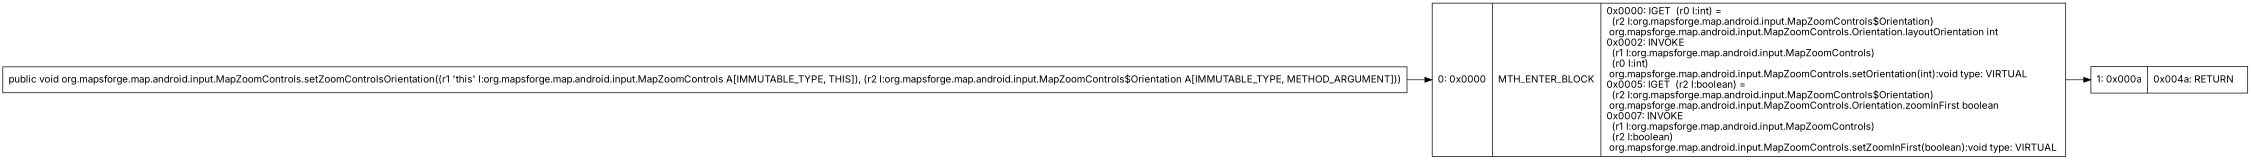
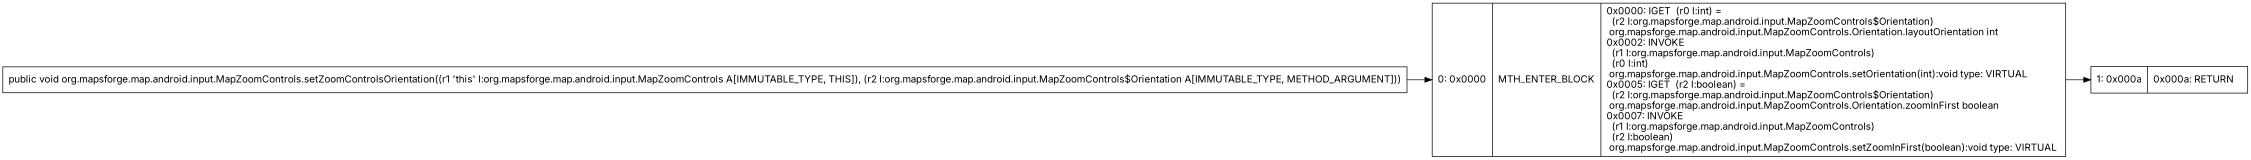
(2198, 79) -> (2198, 79)
